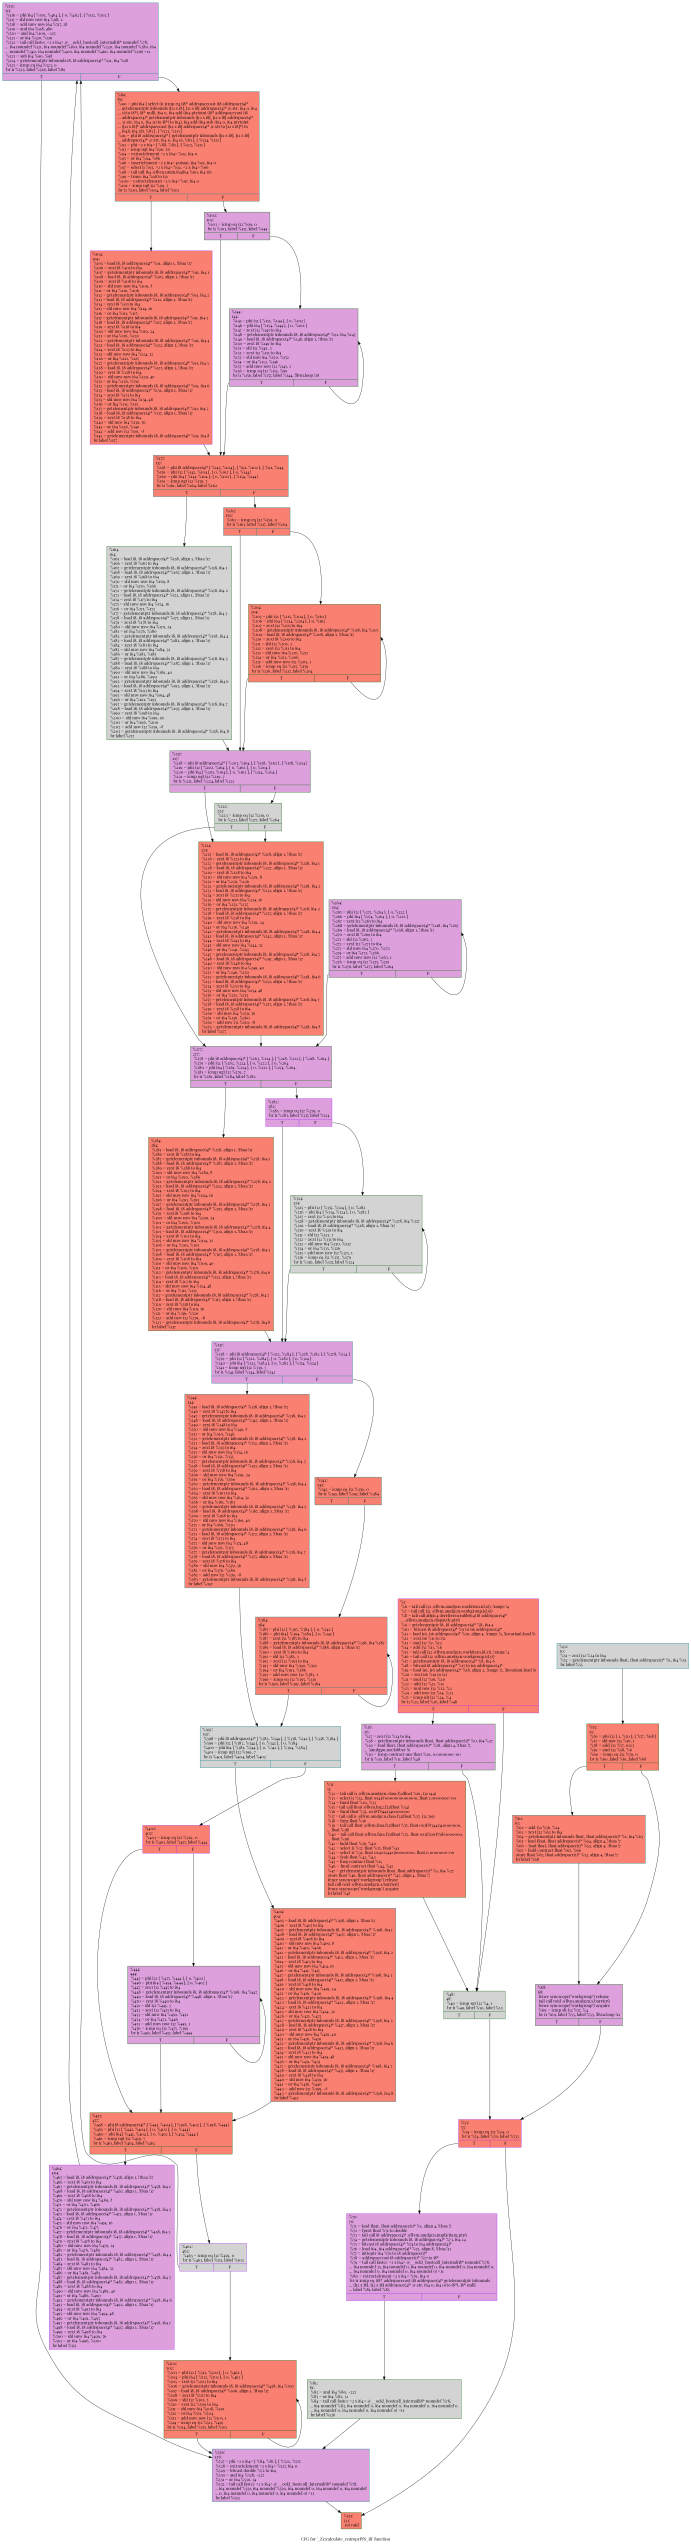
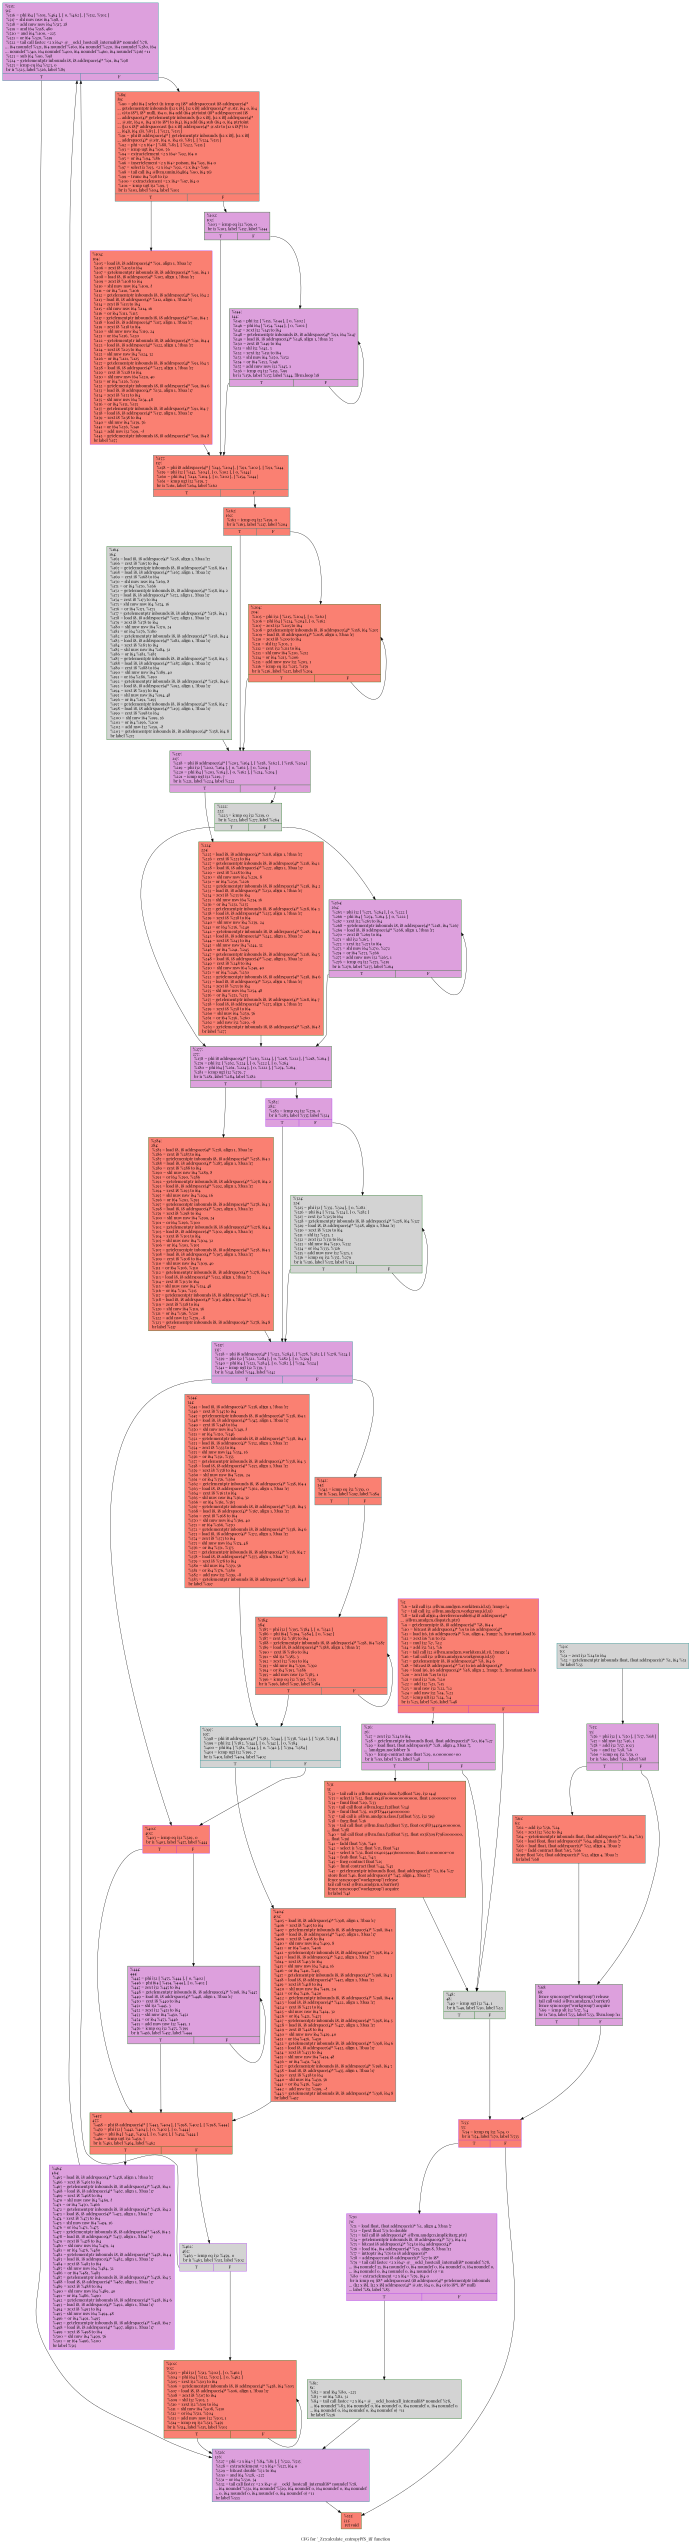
(186, 520) -> none
(265, 835) -> (336, 850)
(247, 1387) -> (113, 1578)
(218, 1452) -> (218, 1452)
(623, 1747) -> (623, 1747)
